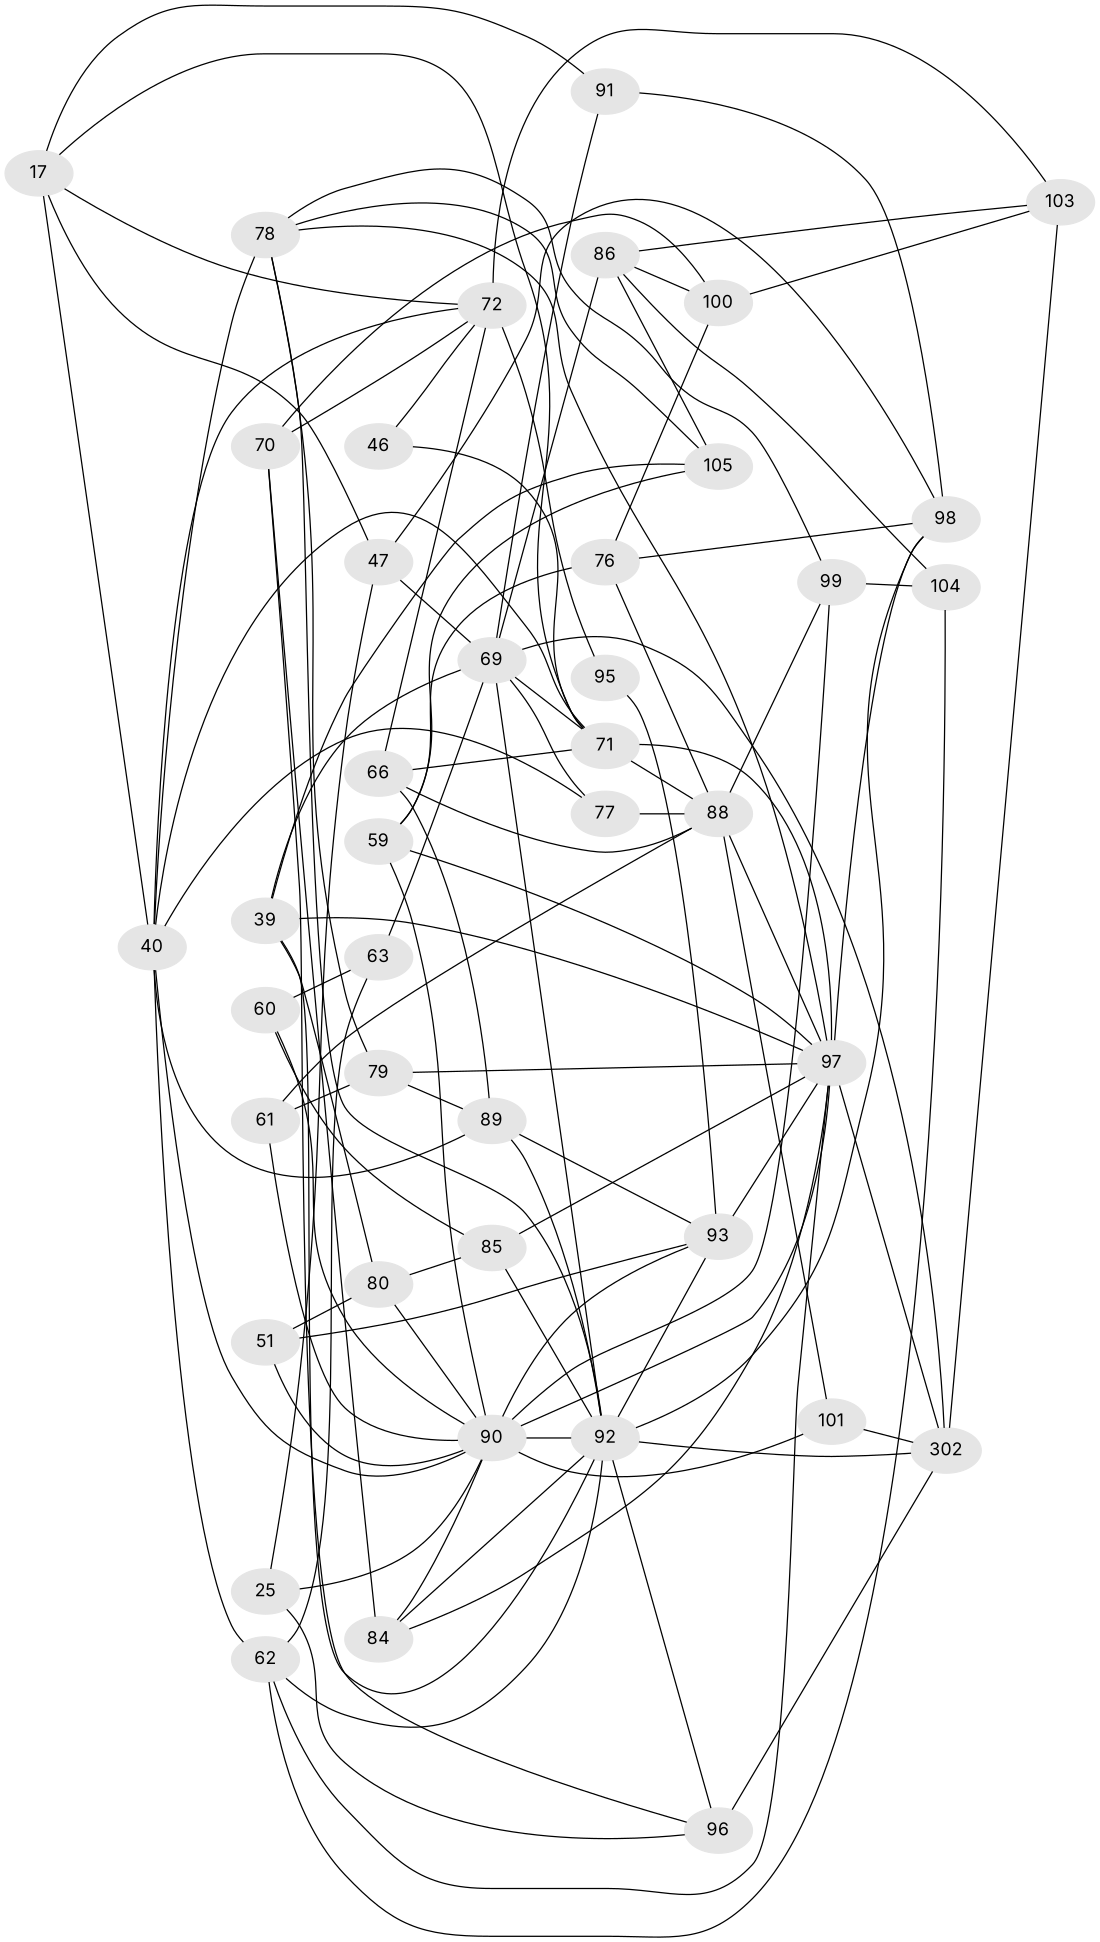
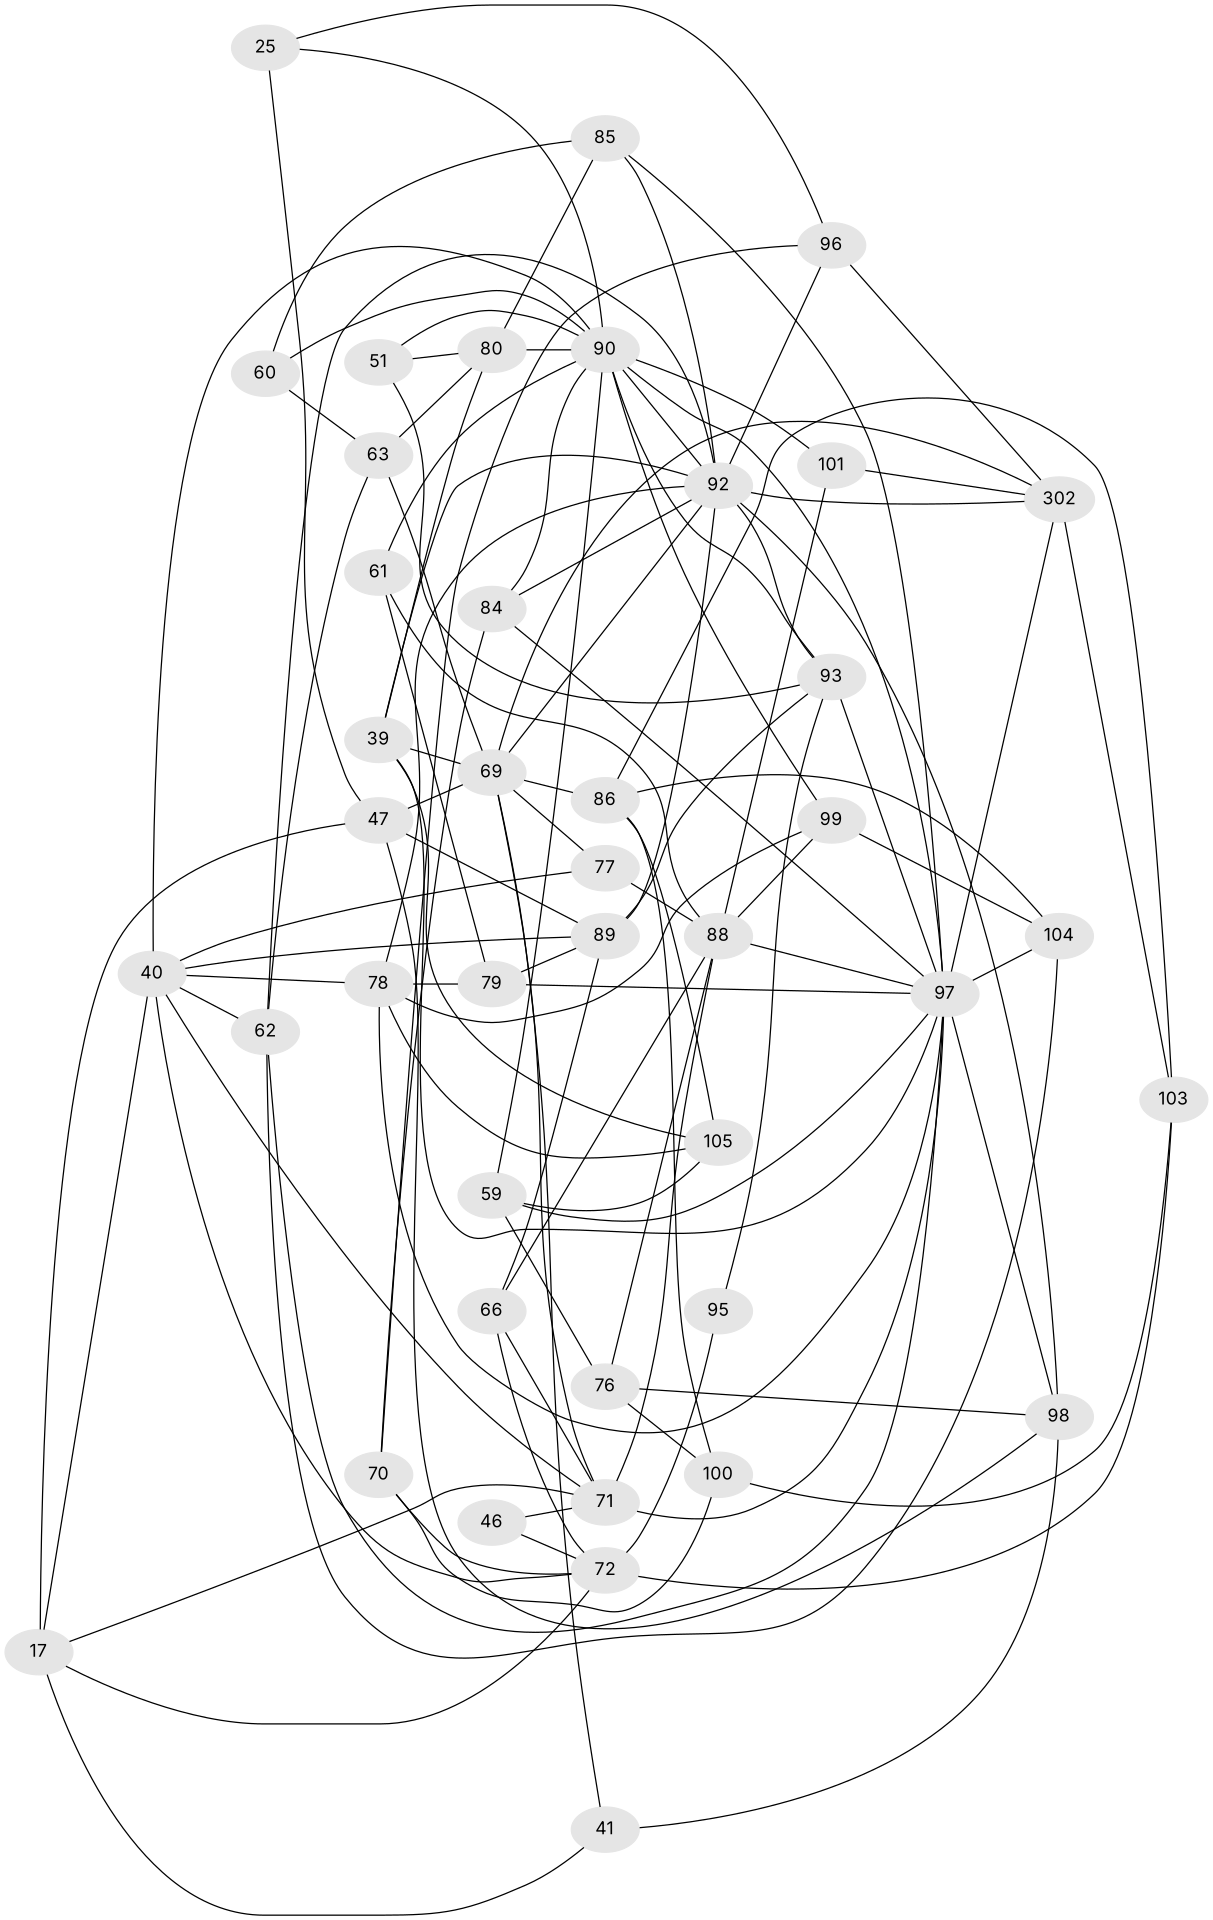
(605, 92) -> (605, 1830)
none -> (435, 403)
none -> (488, 876)
none -> (1002, 965)
